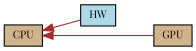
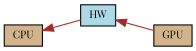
(104, 36) -> (140, 27)
